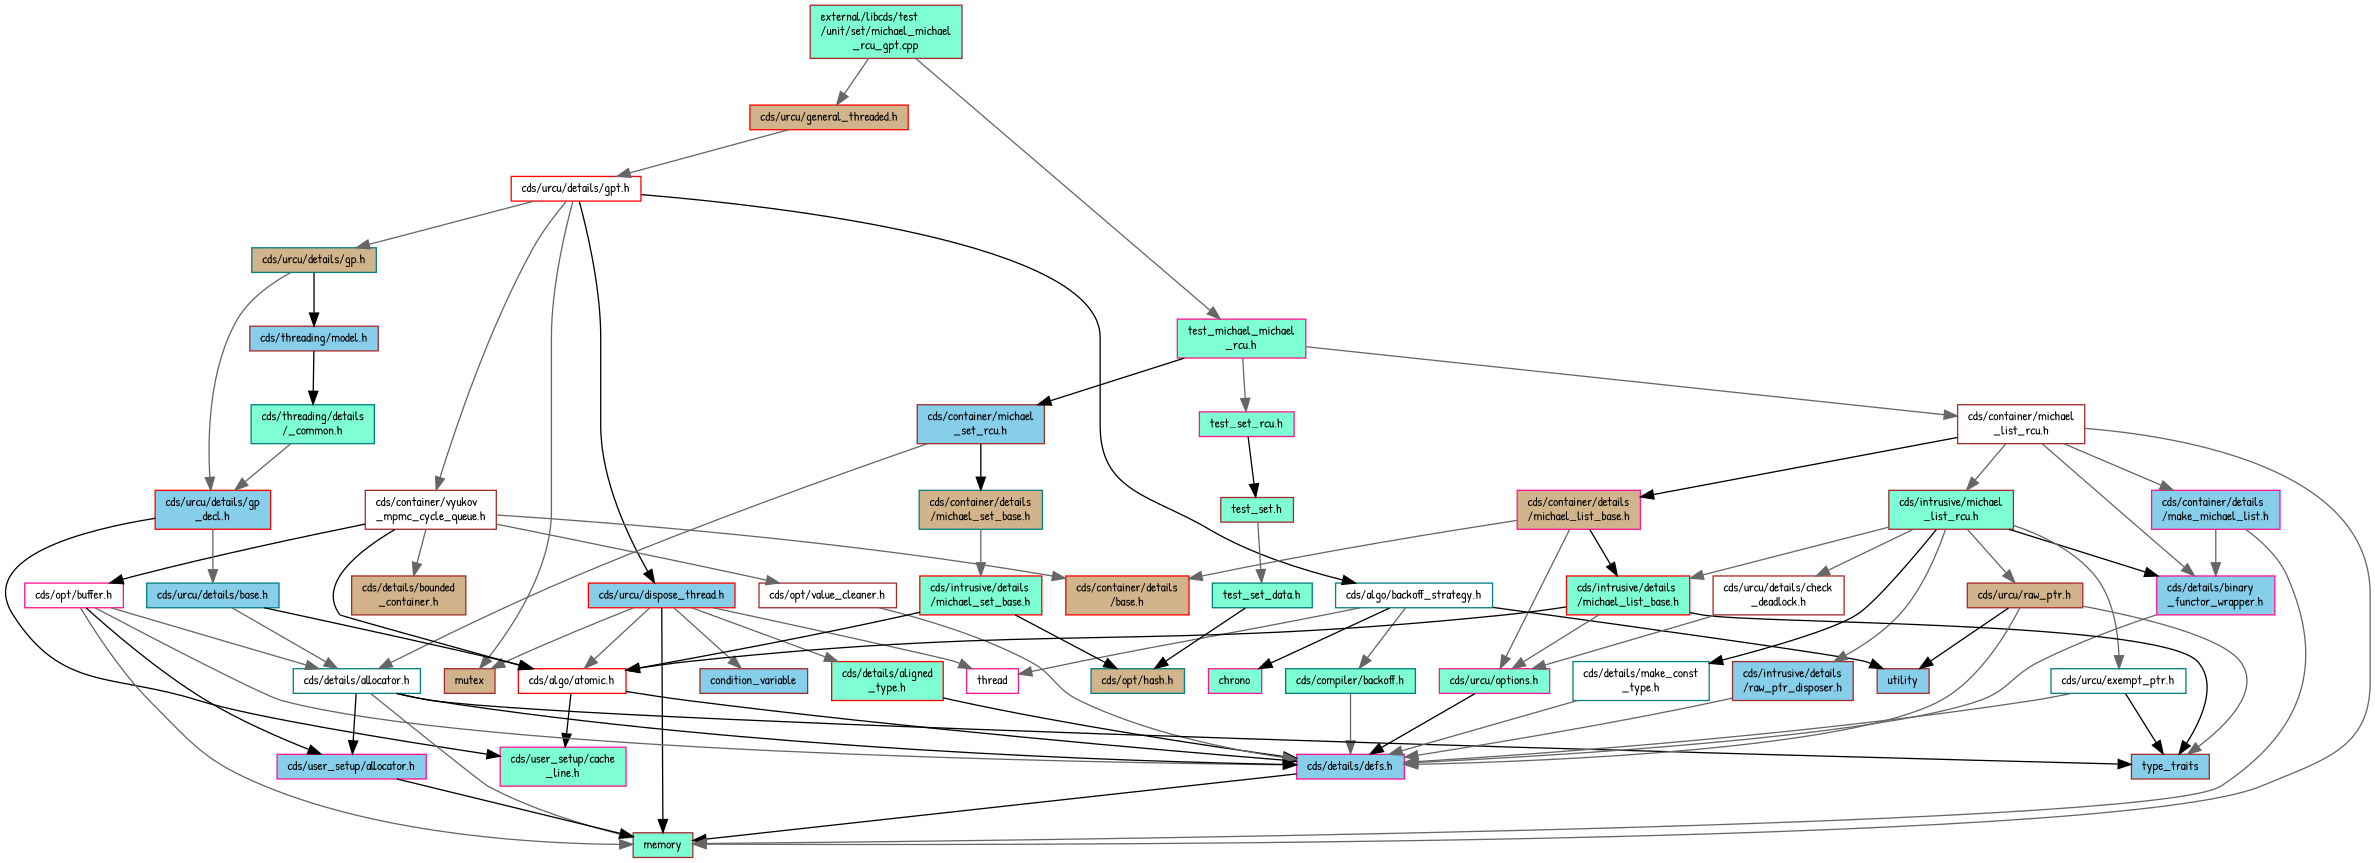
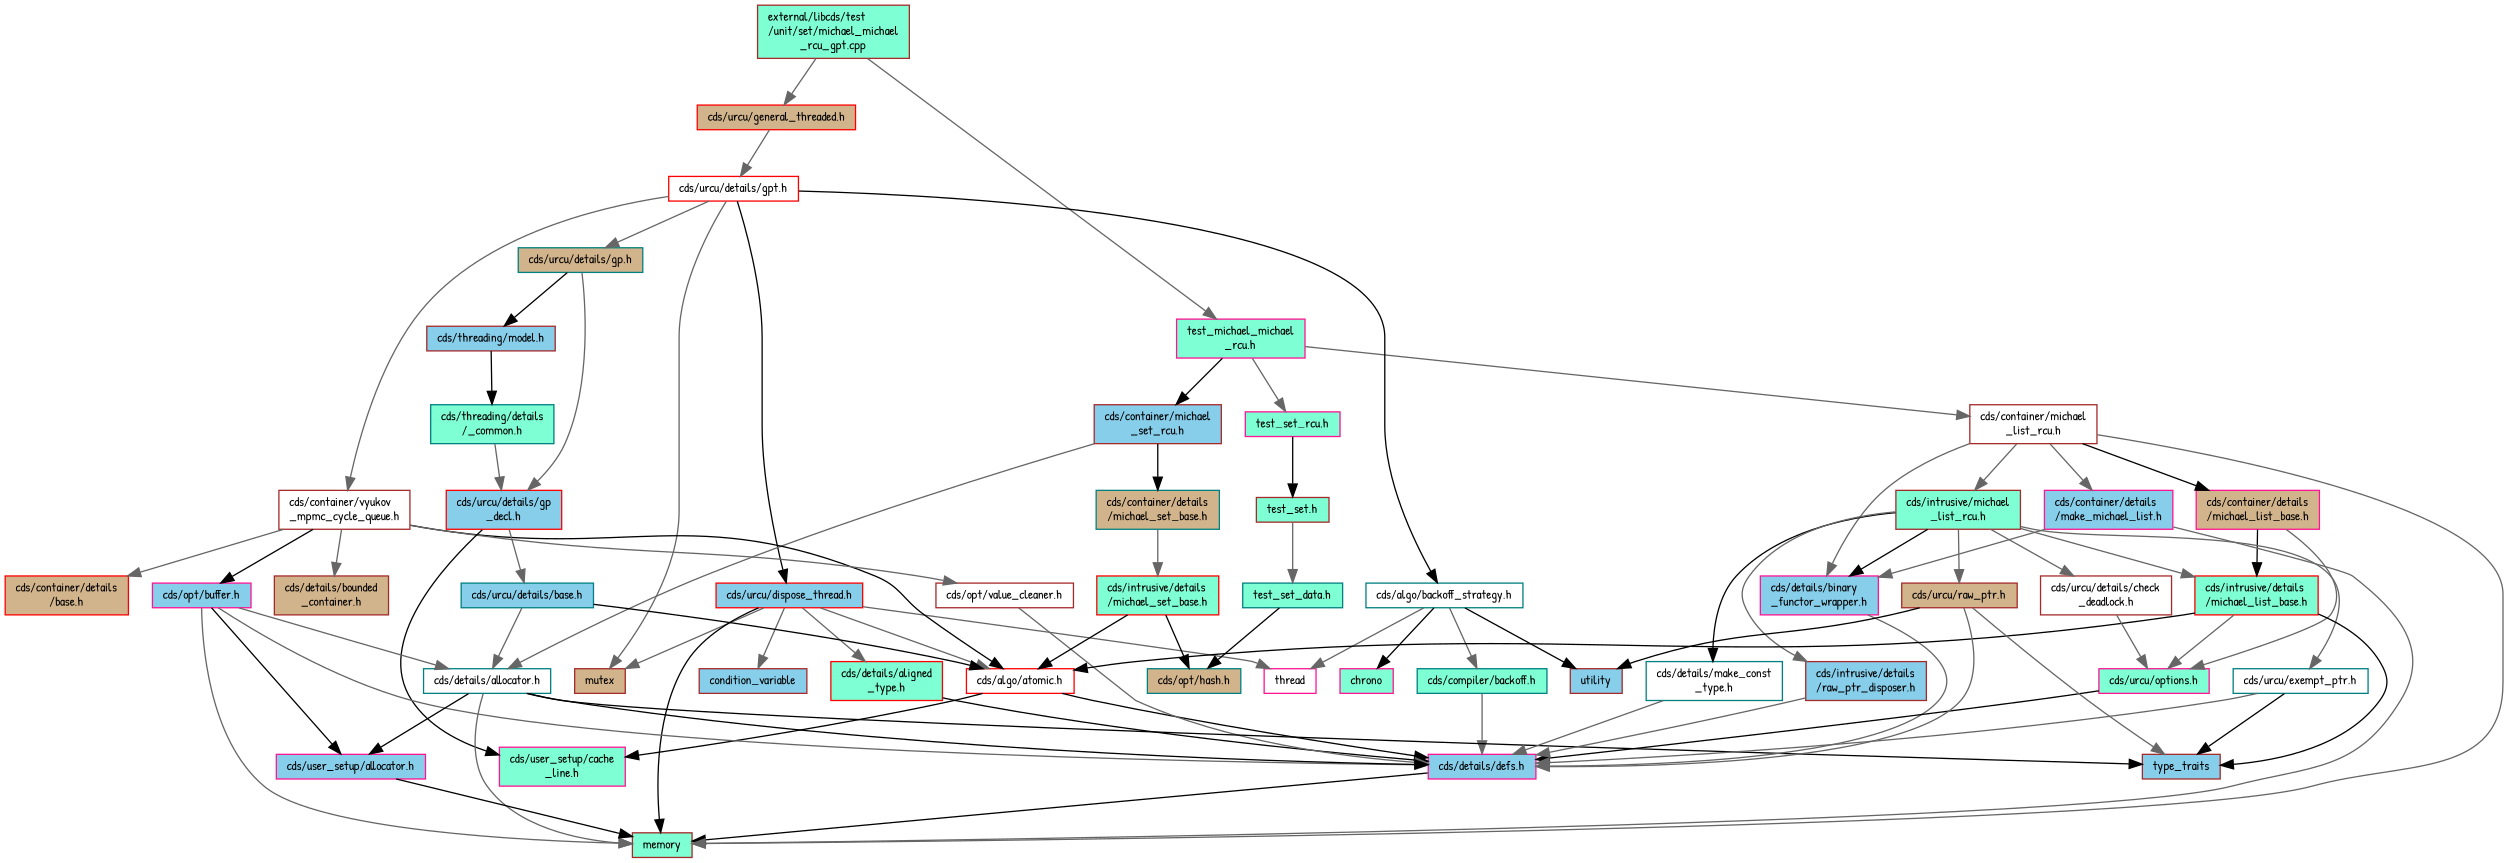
(1359, 546) -> none
(74, 595) -> (202, 595)
